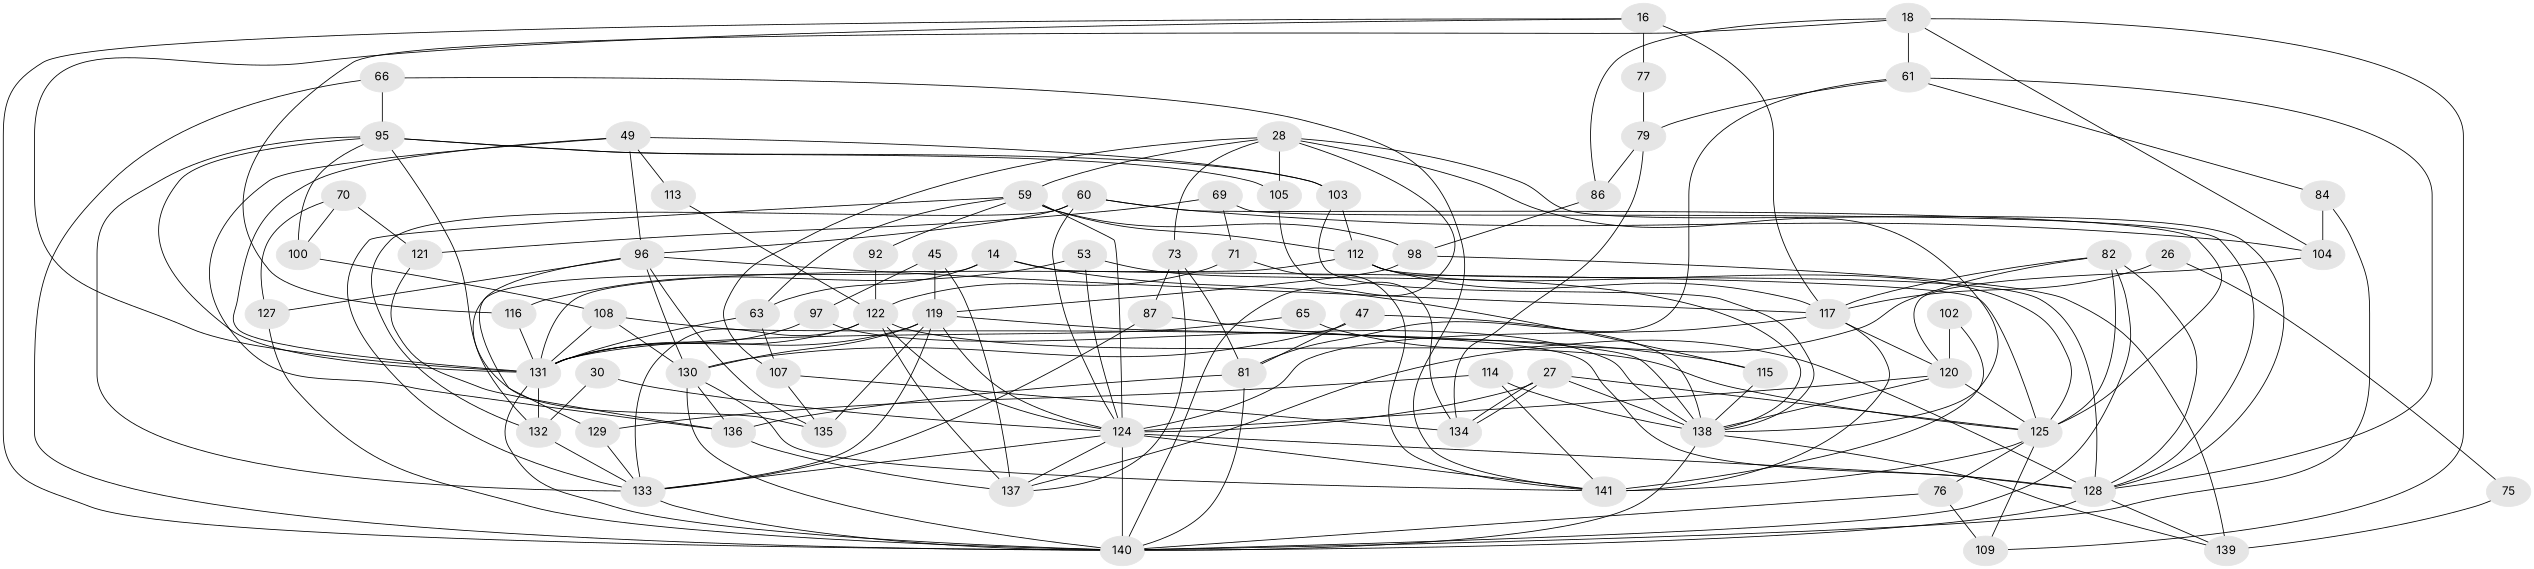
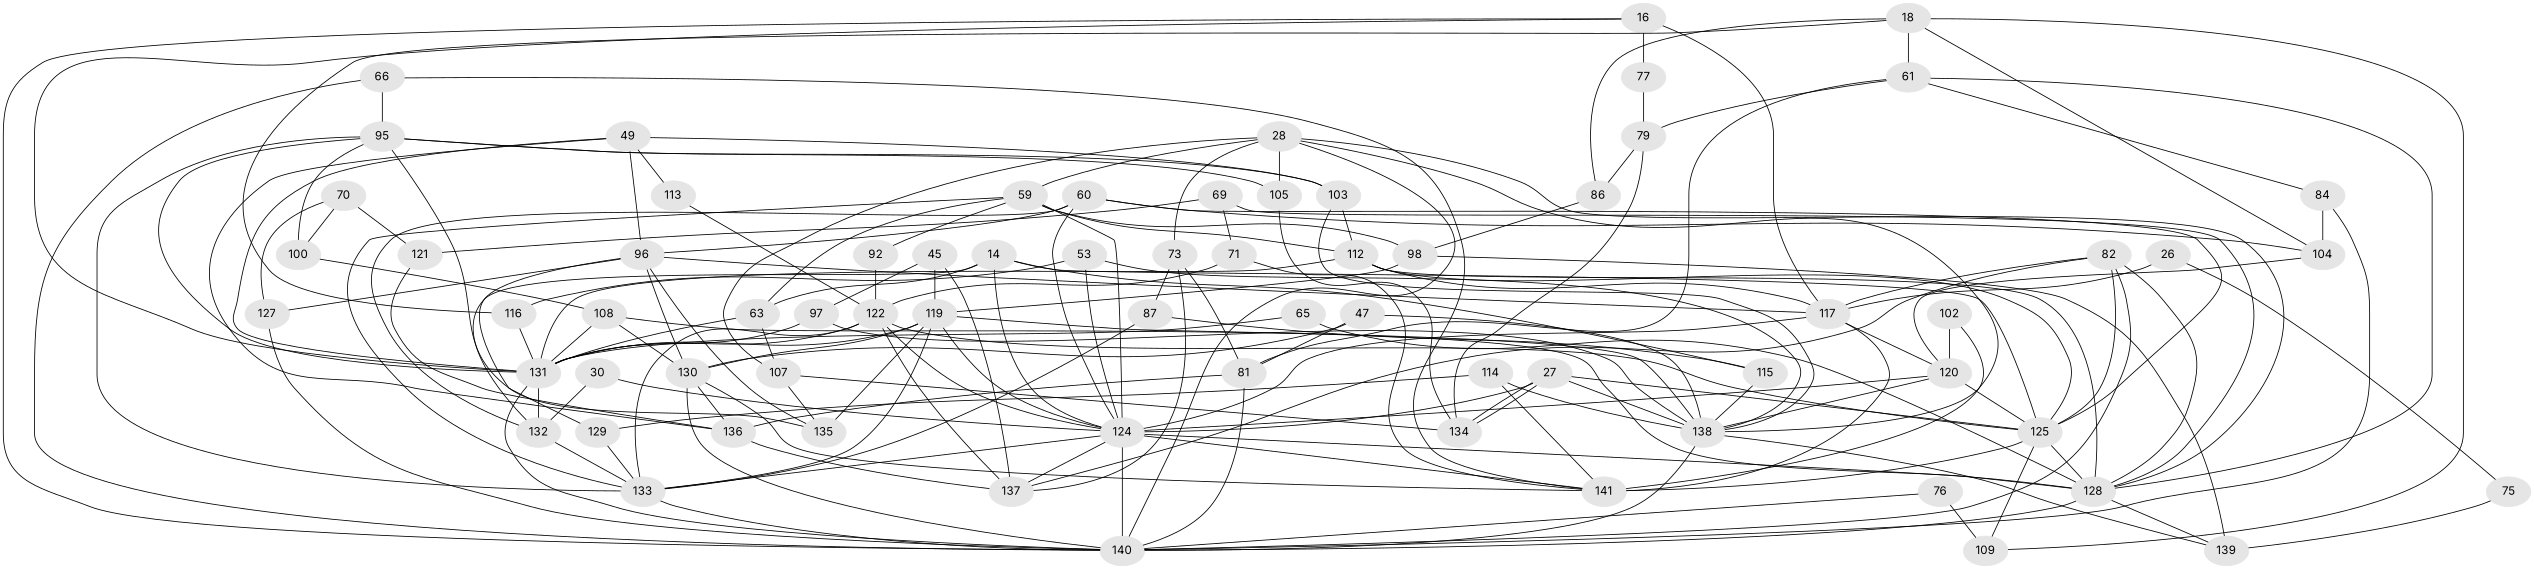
none -> (1019, 370)
(1990, 462) -> (2070, 465)
